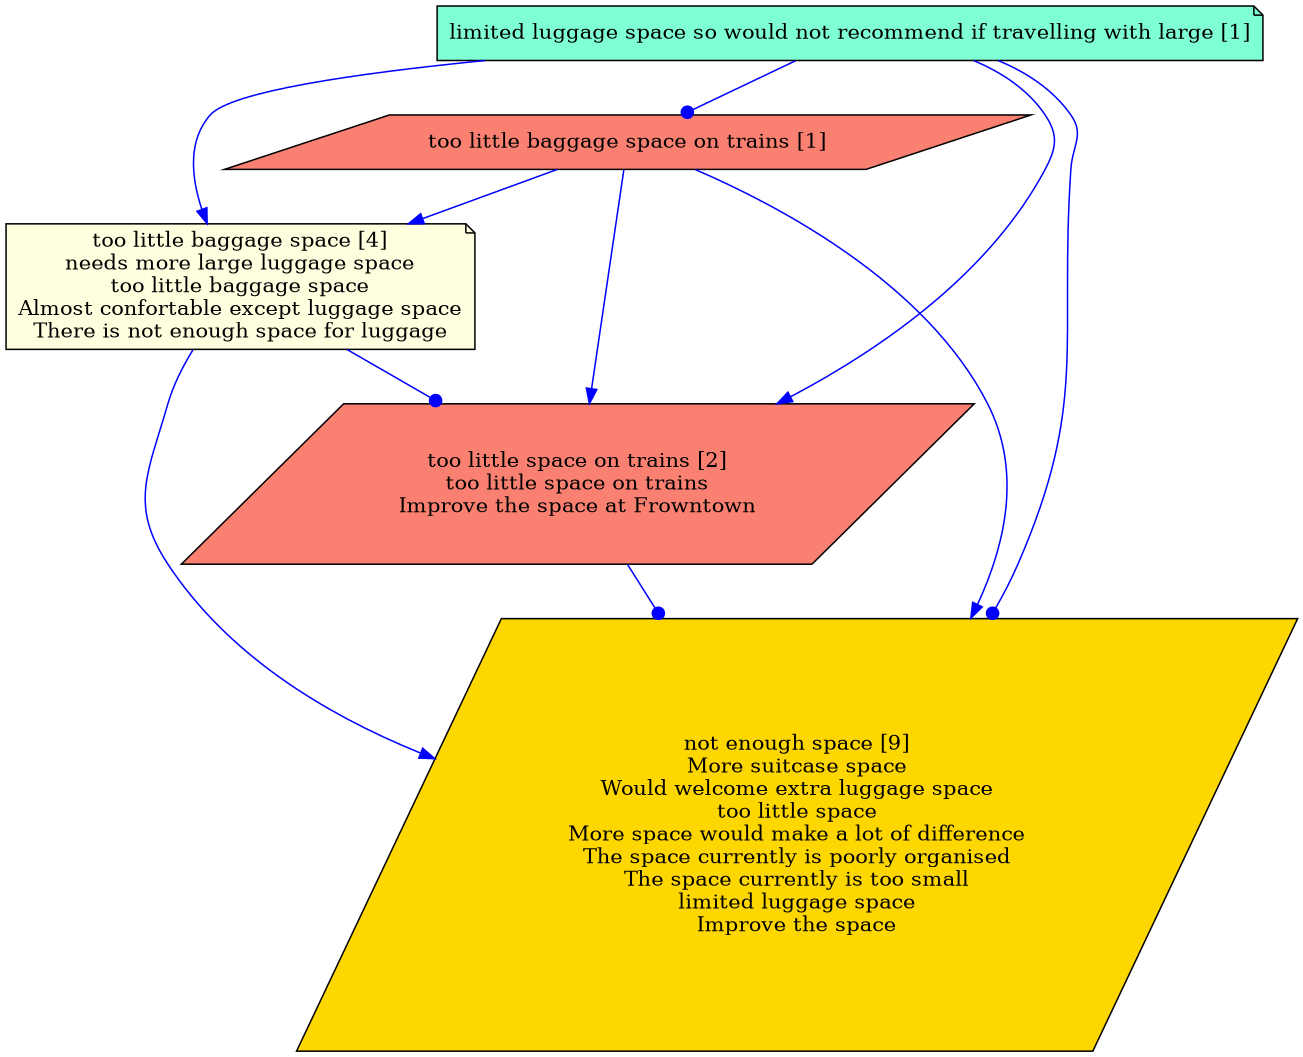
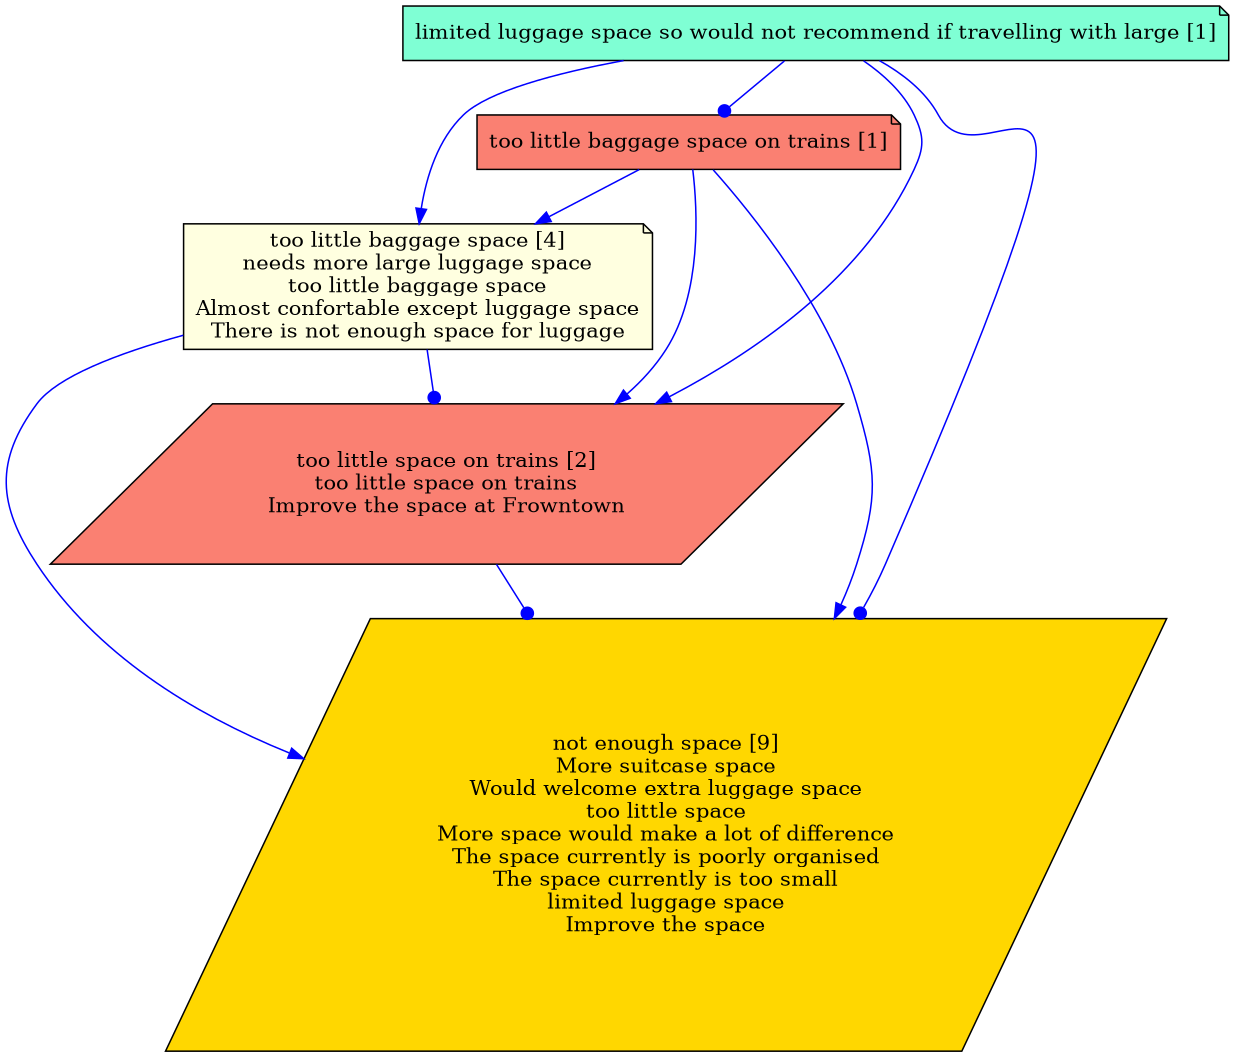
(628, 142) -> (689, 142)
